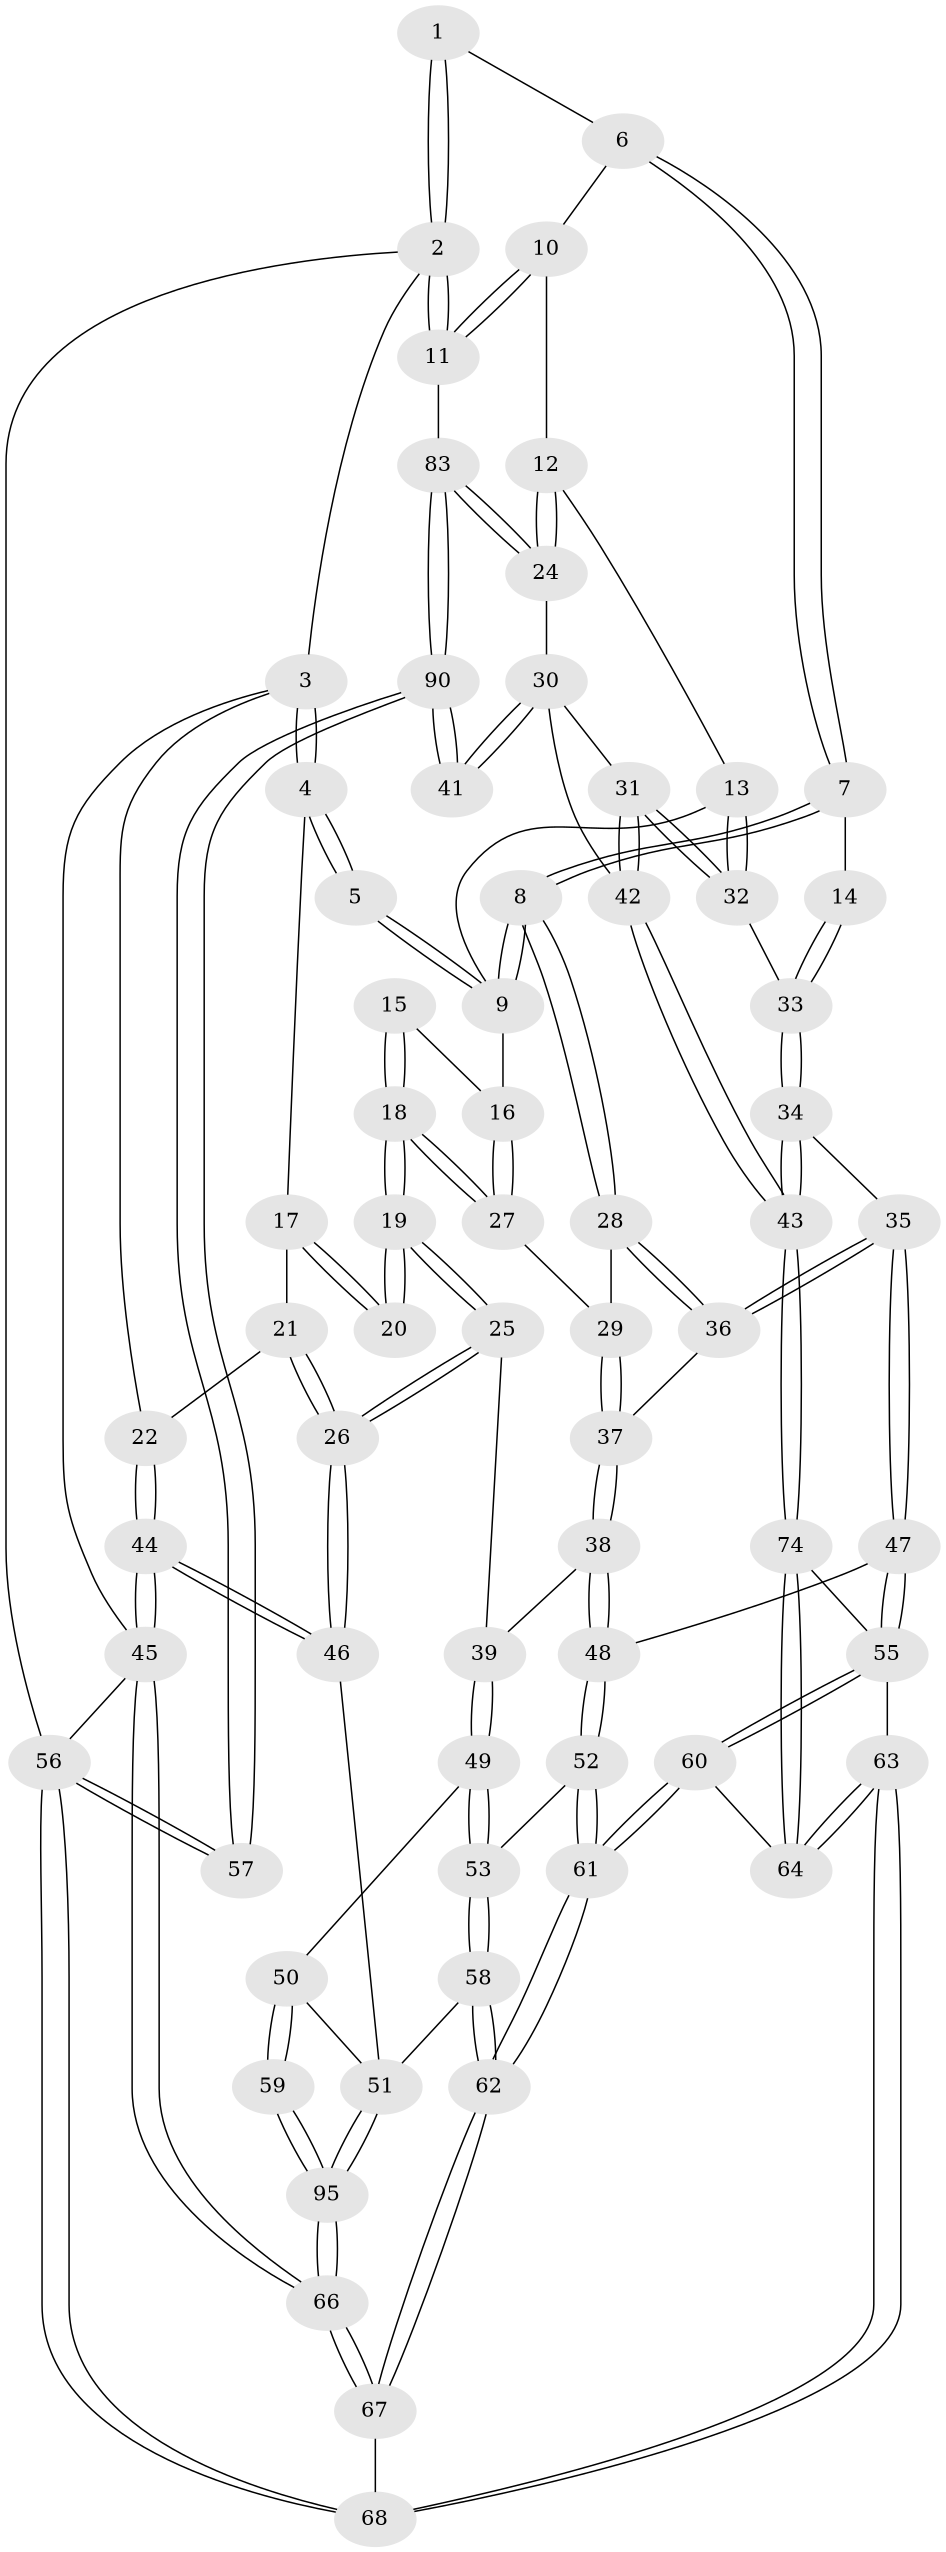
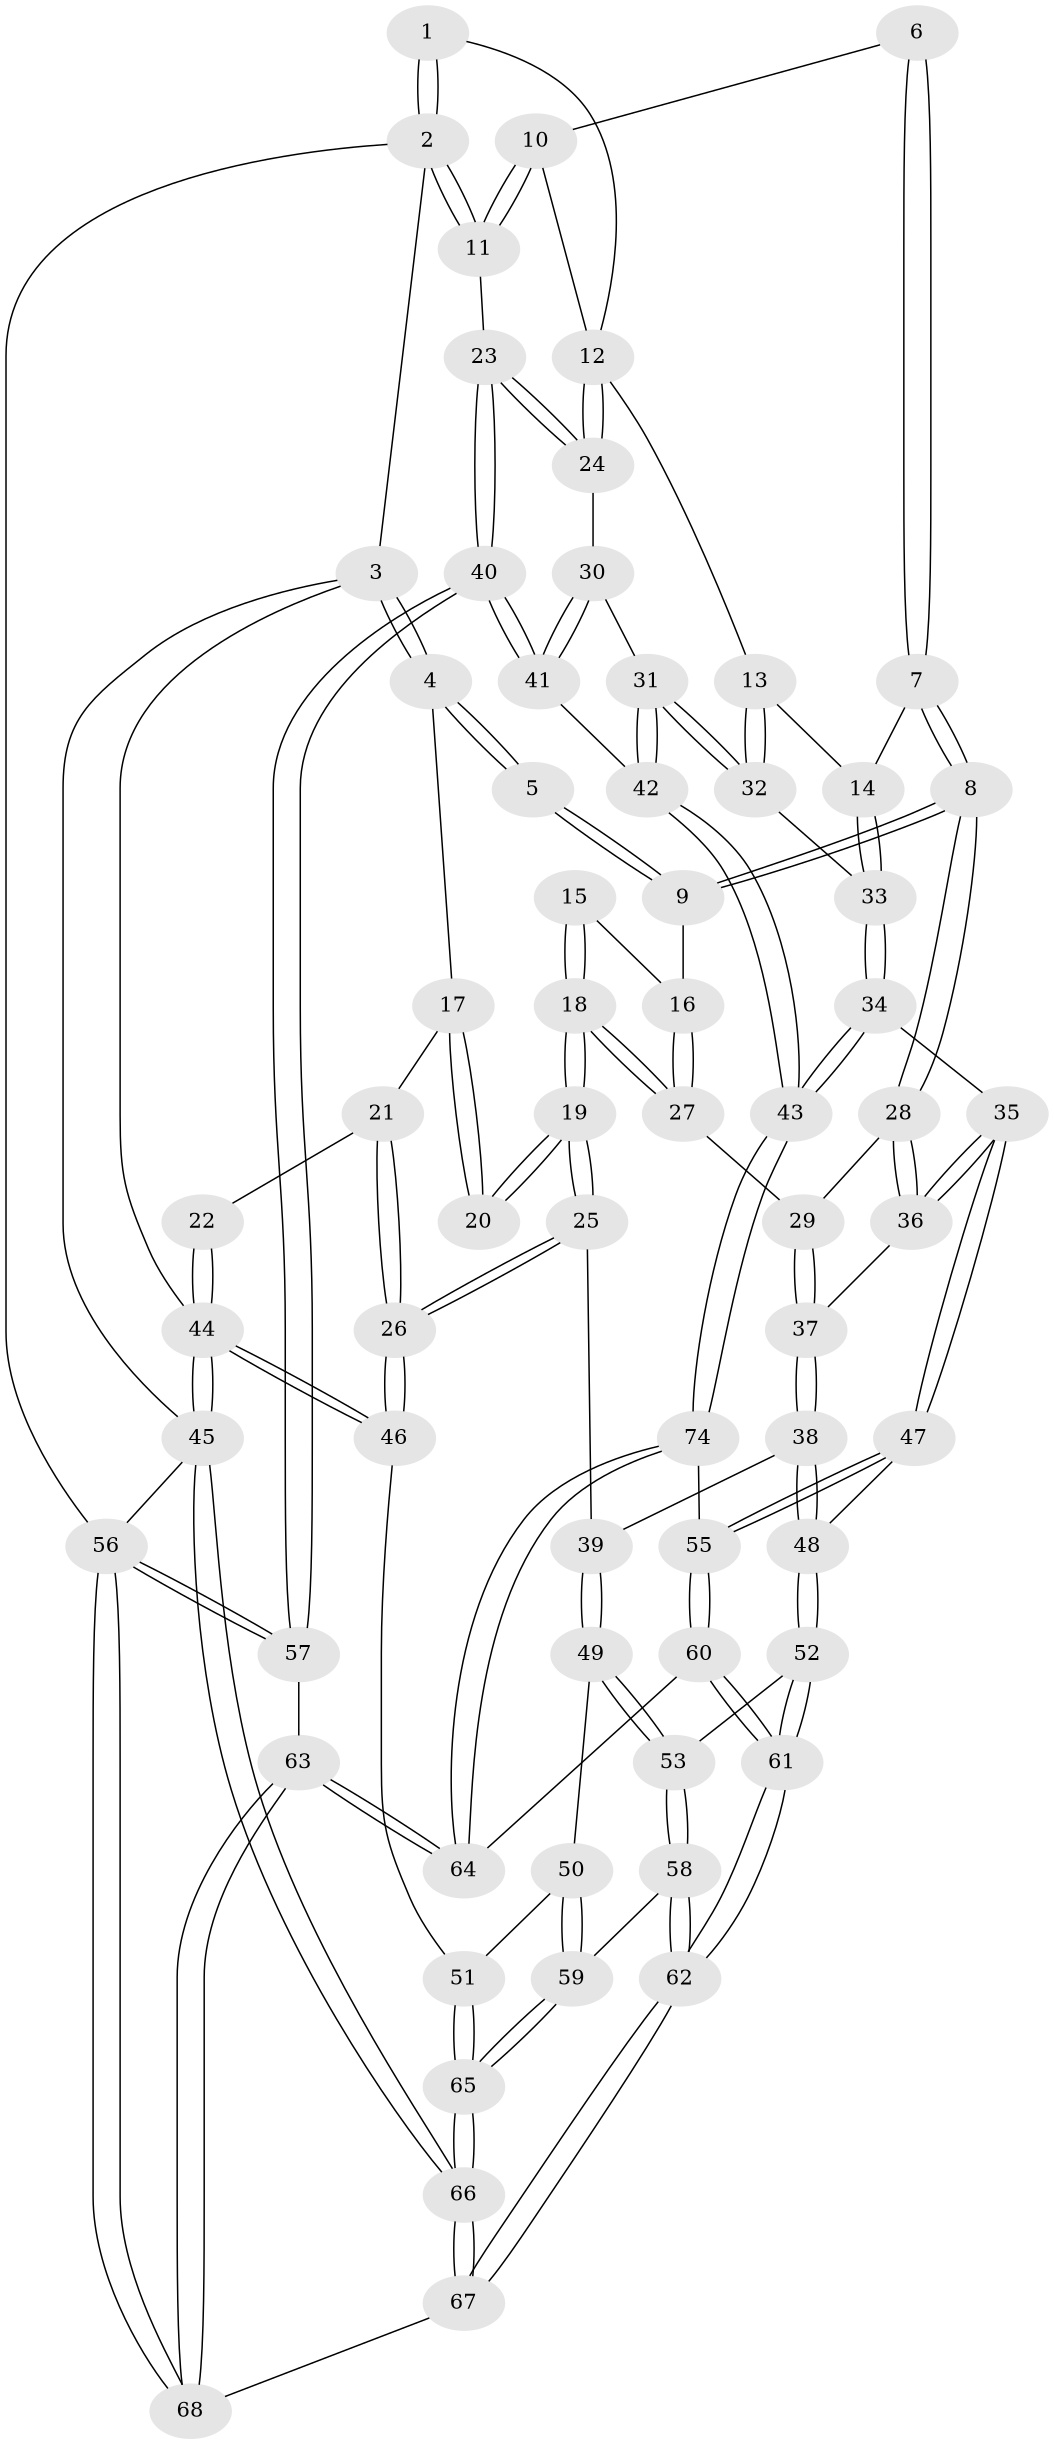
(531, 87) -> (605, 148)
(438, 465) -> (485, 357)
(438, 682) -> (485, 574)
(567, 796) -> (593, 736)
(522, 832) -> (809, 736)
(120, 1016) -> (120, 896)
(887, 1709) -> (299, 1709)
(430, 2033) -> (626, 1925)
(327, 2195) -> (464, 2087)
